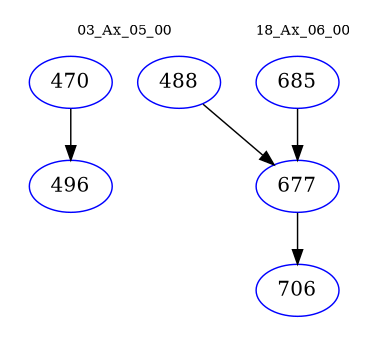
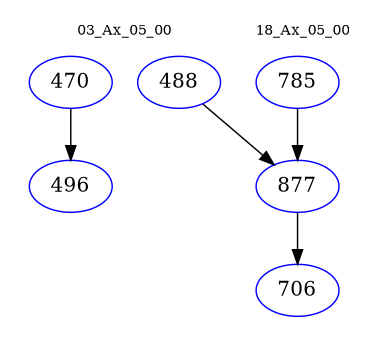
(303, 31) -> (303, 31)
(298, 82) -> (298, 82)
(298, 186) -> (298, 186)
